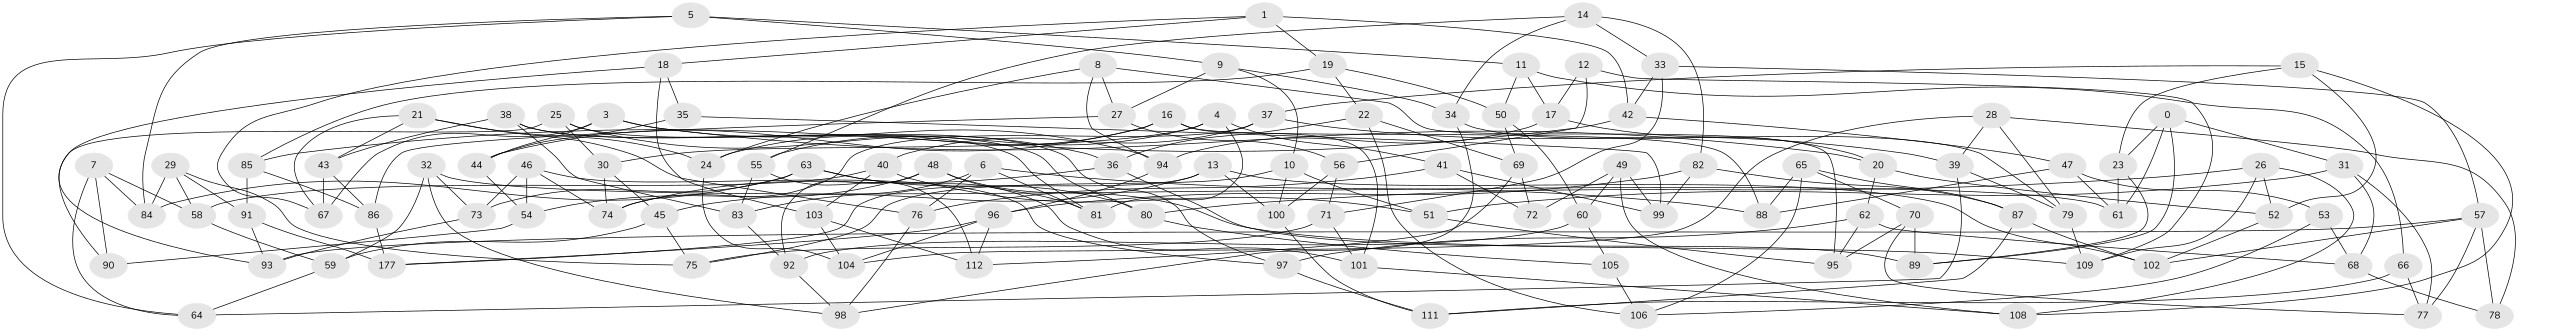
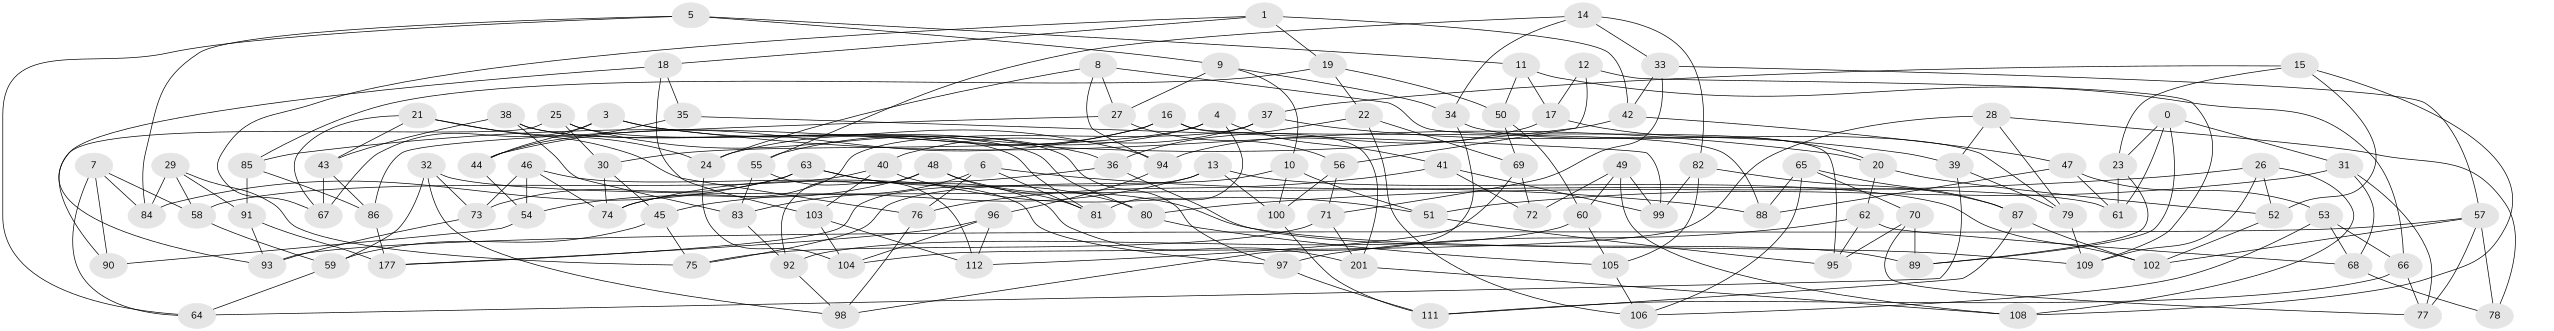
(1347, 194) -> (1671, 241)
none -> (2362, 240)
(1359, 266) -> (1359, 266)
